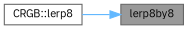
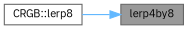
(152, 15) -> (152, 15)
